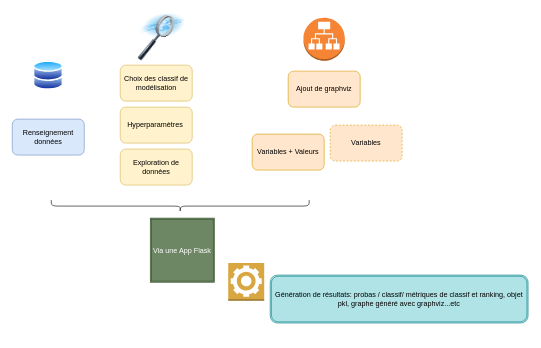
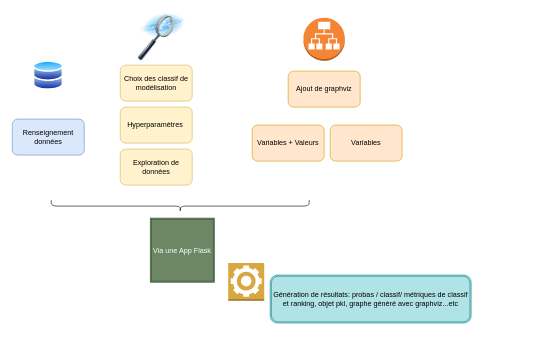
(366, 143) -> (366, 143)
(288, 152) -> (288, 143)
(399, 299) -> (371, 299)
